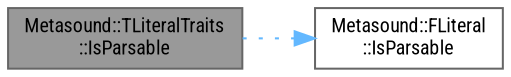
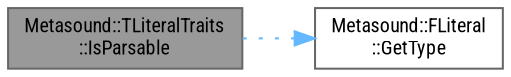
(409, 38) -> (409, 38)
